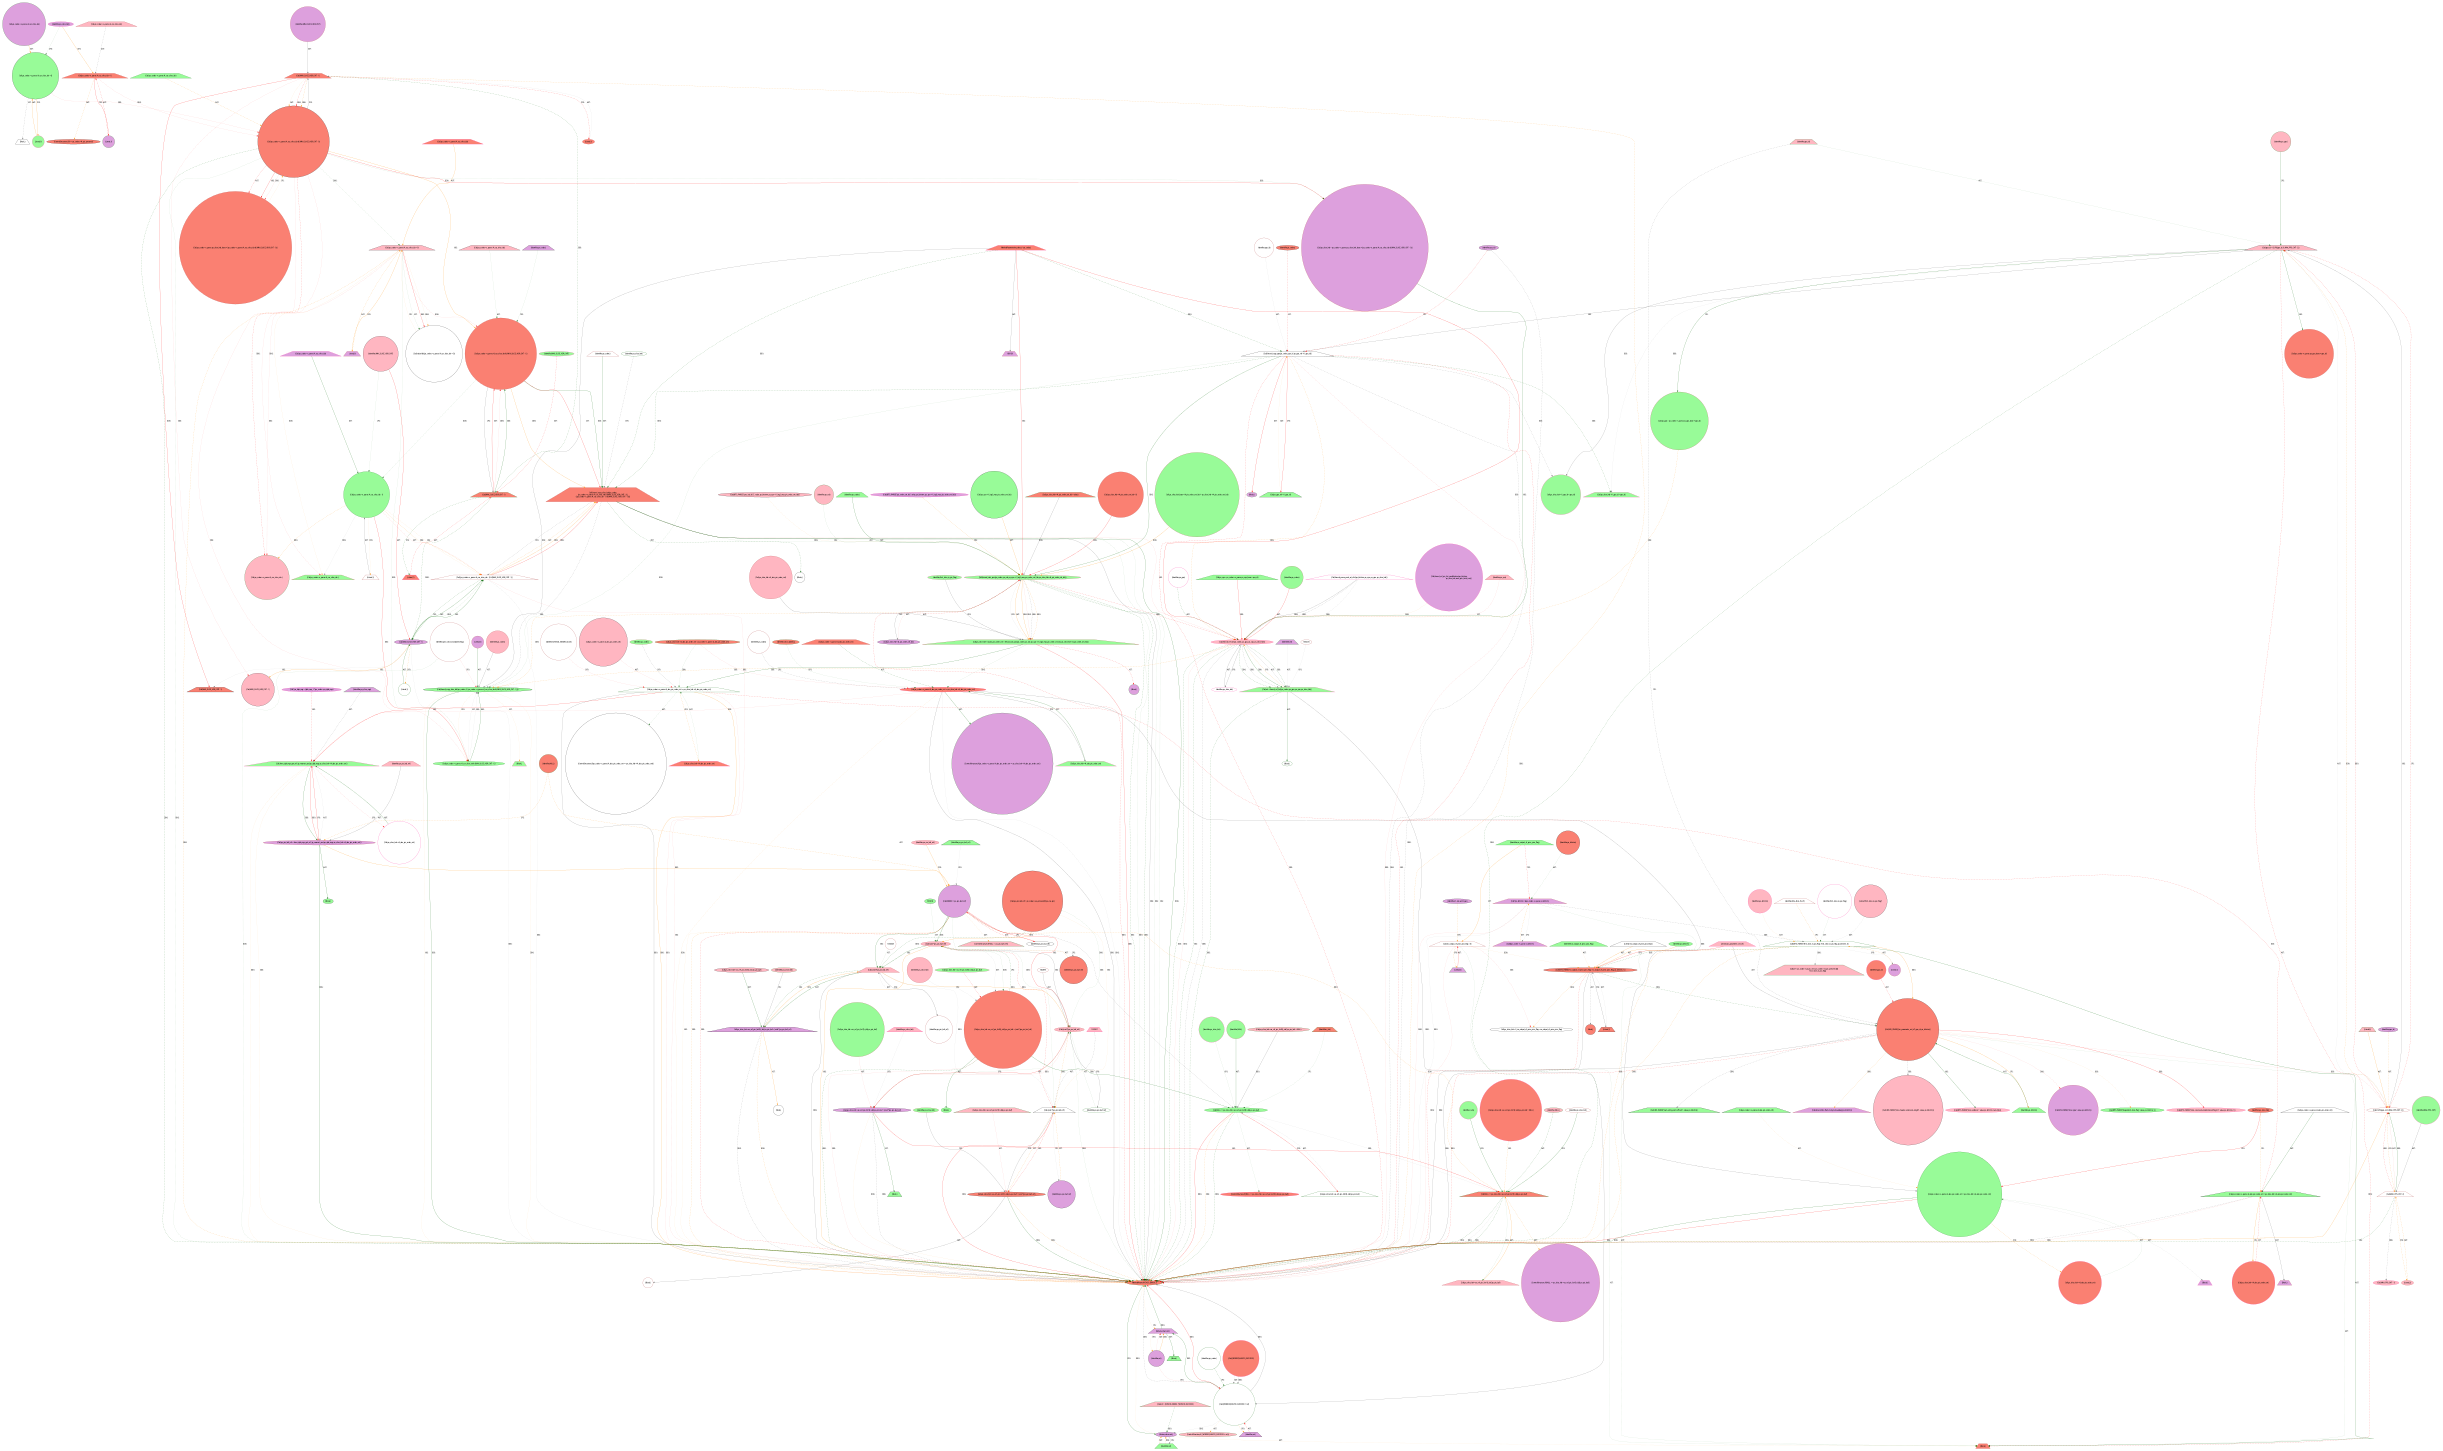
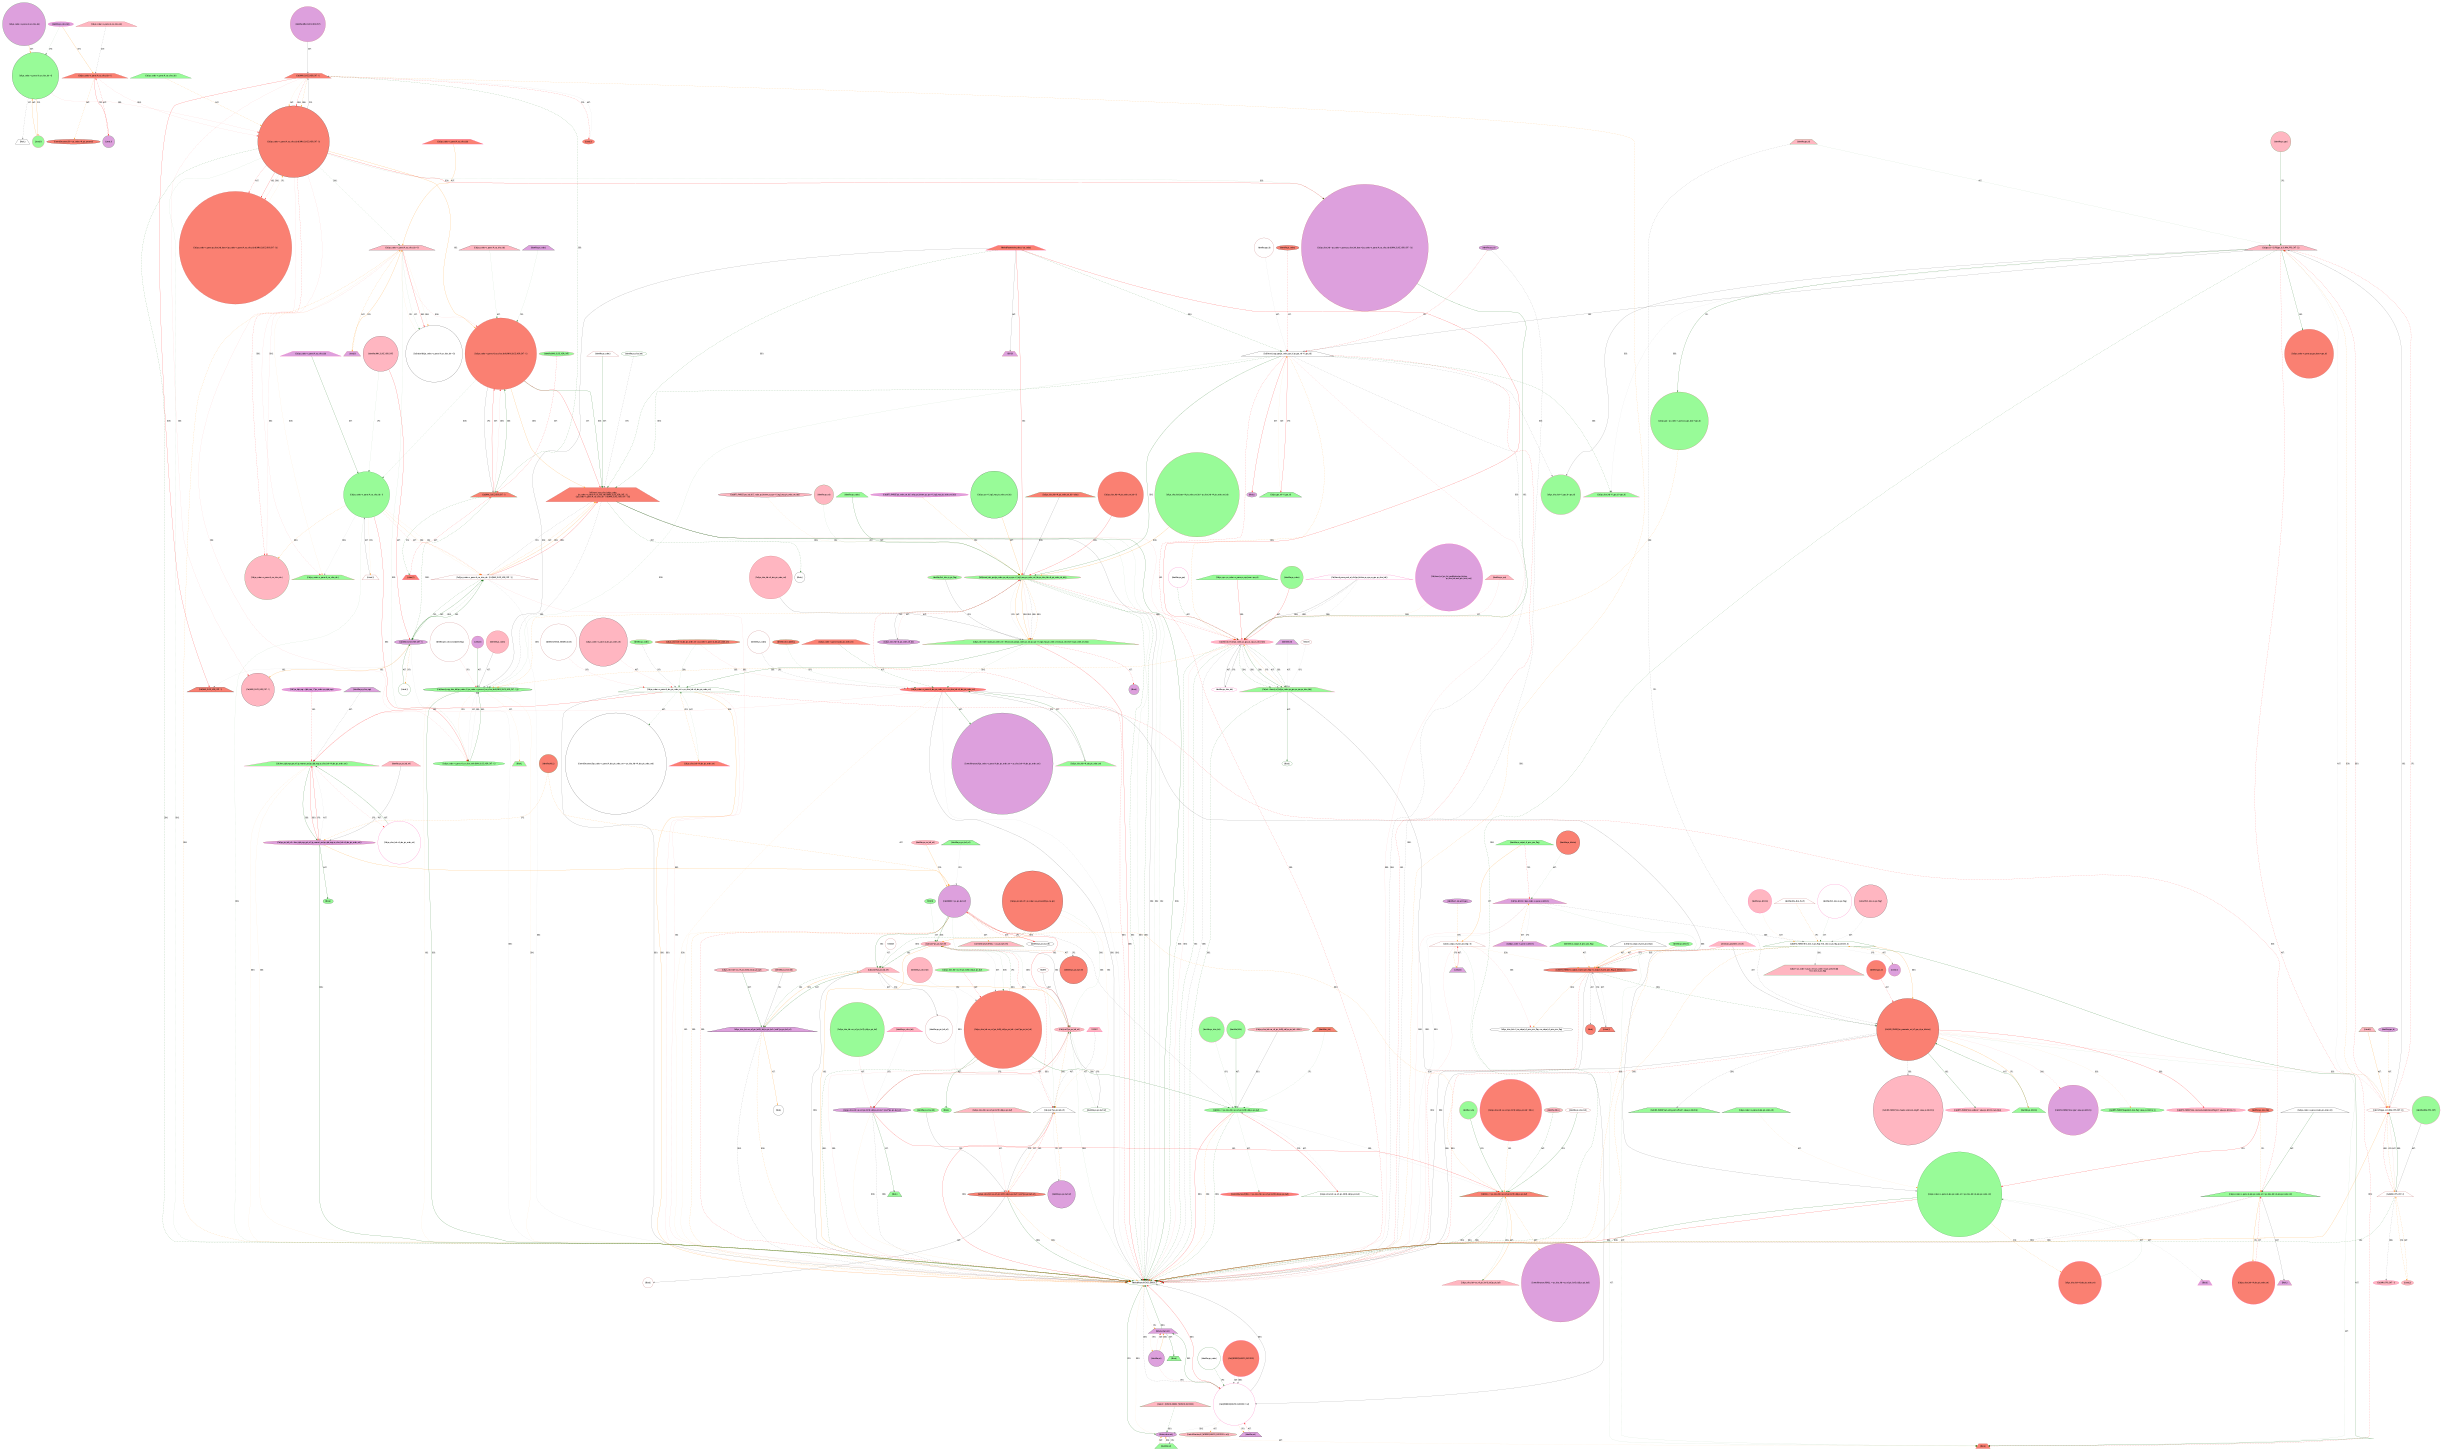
(1832, 1110) -> none
(242, 1220) -> (246, 1239)
(1144, 1283) -> (1144, 1283)
(1234, 1404) -> (1234, 1404)
